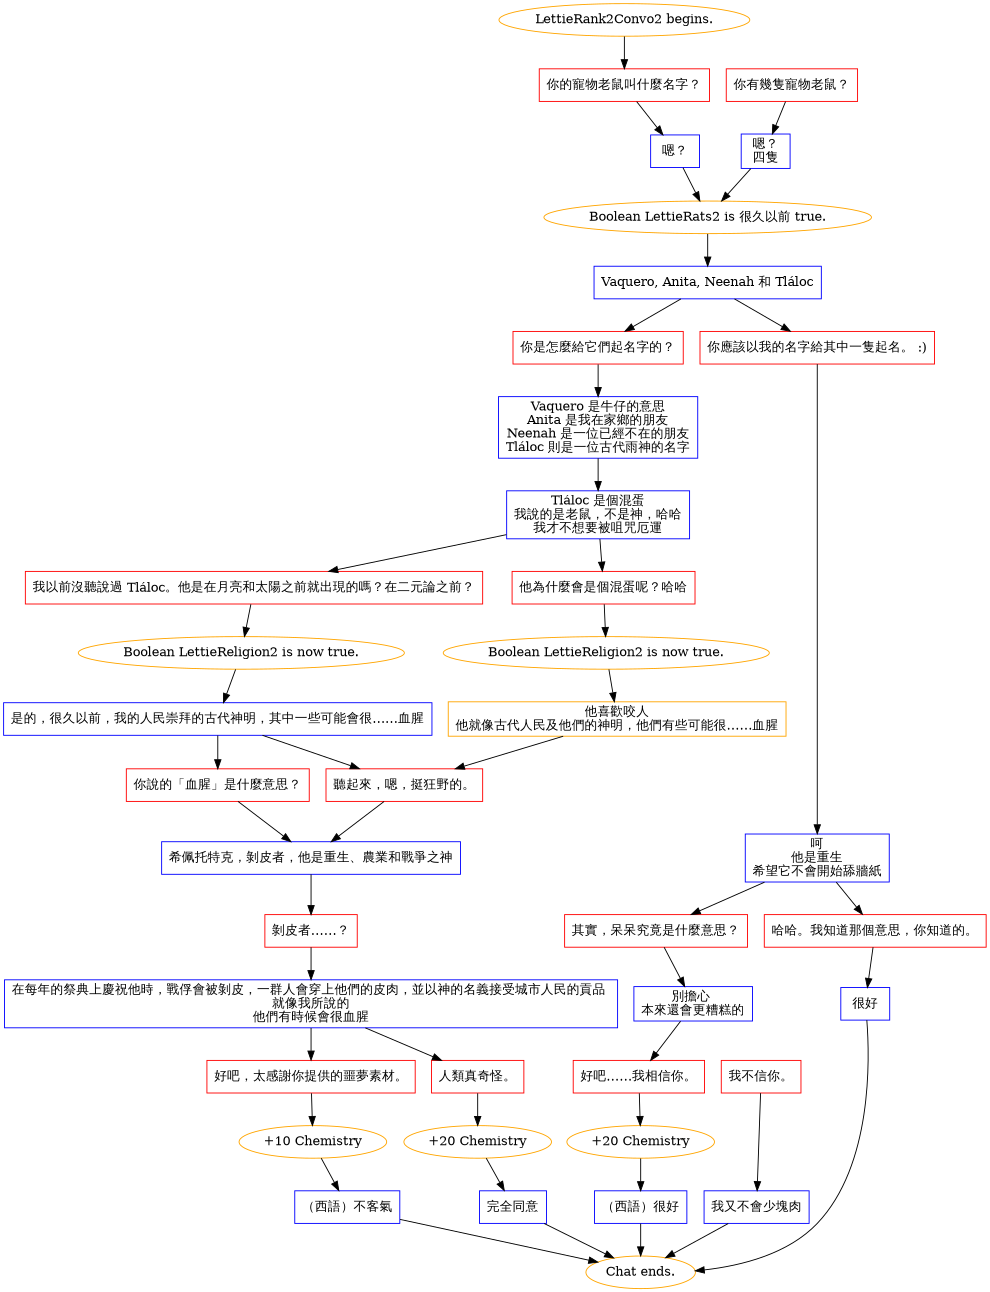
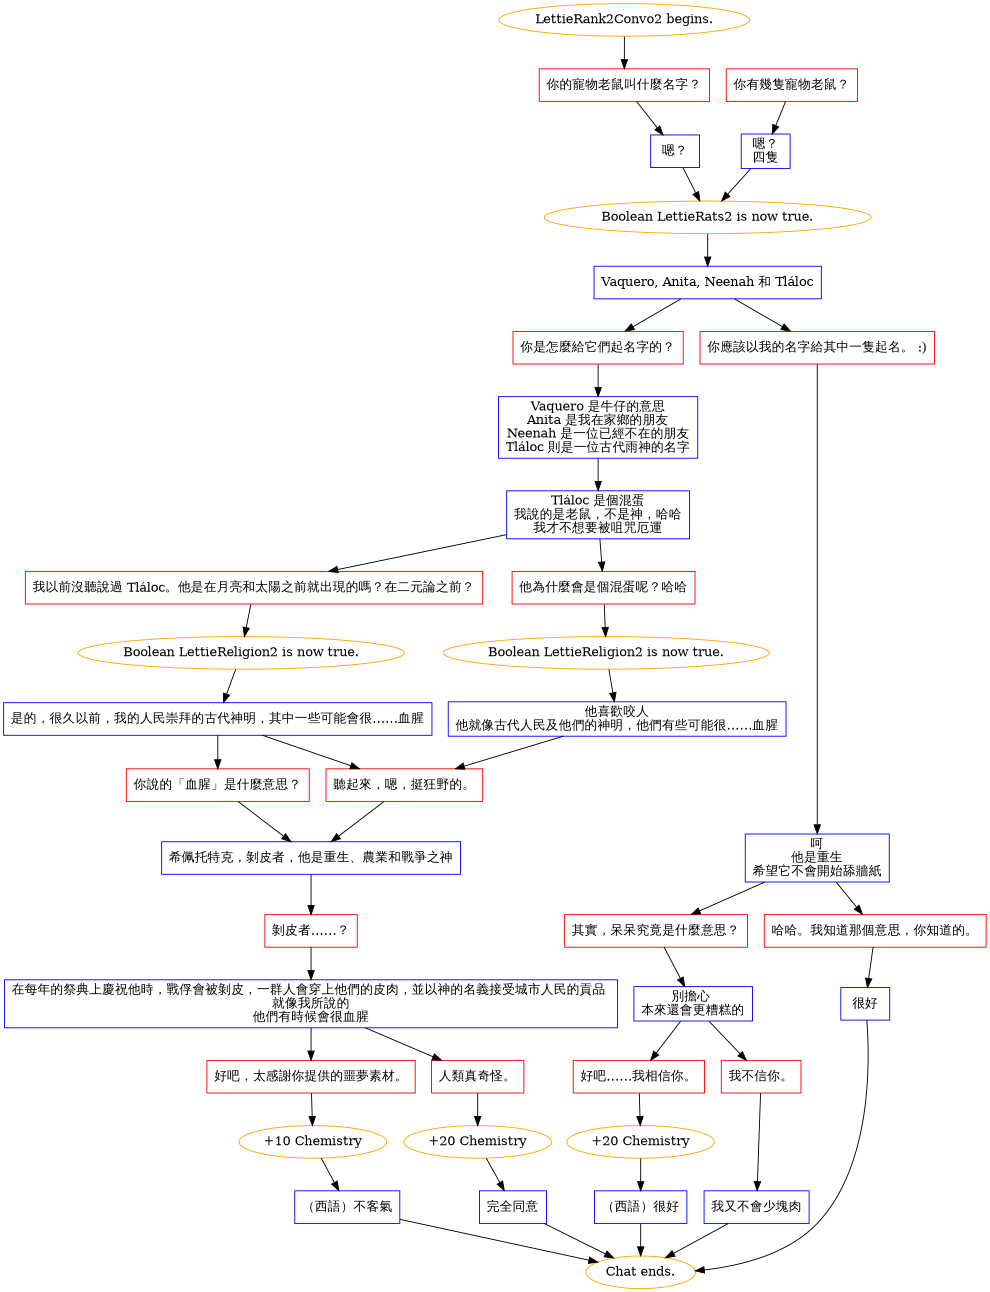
(708, 217) -> (708, 217)
(617, 719) -> (617, 719)
none -> (725, 1037)
